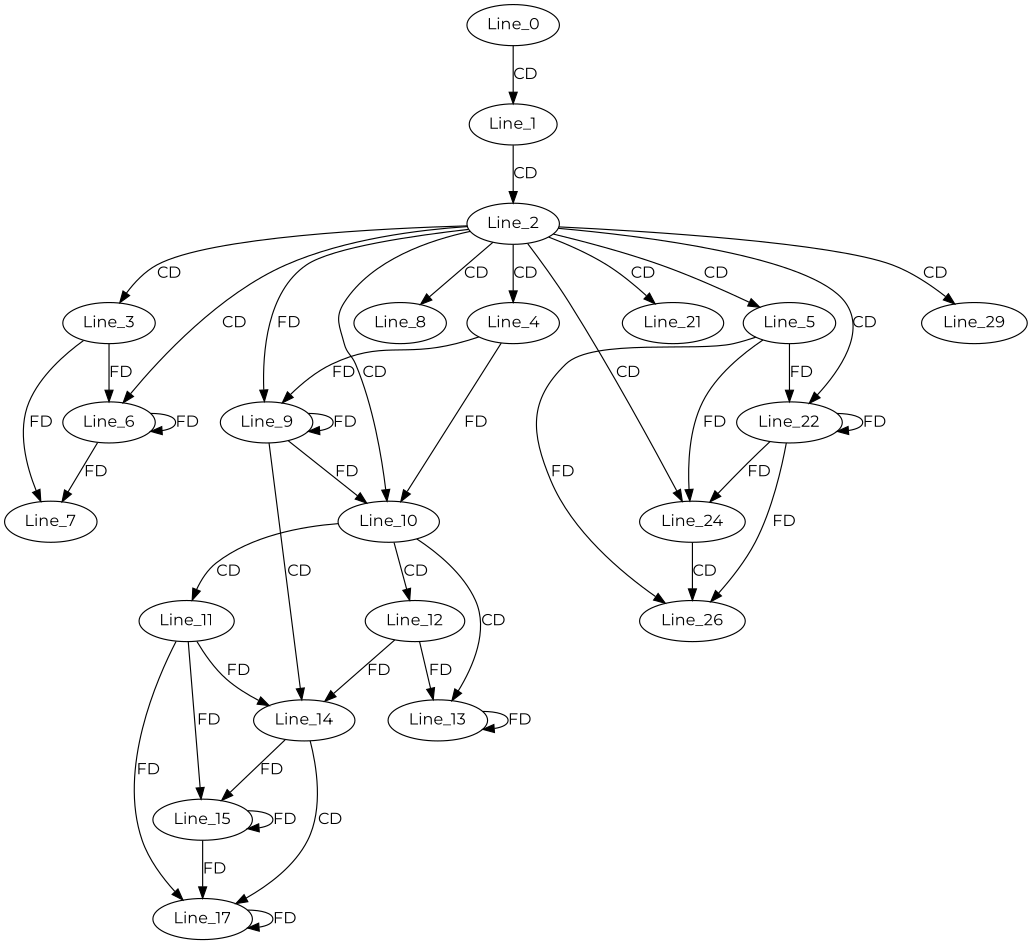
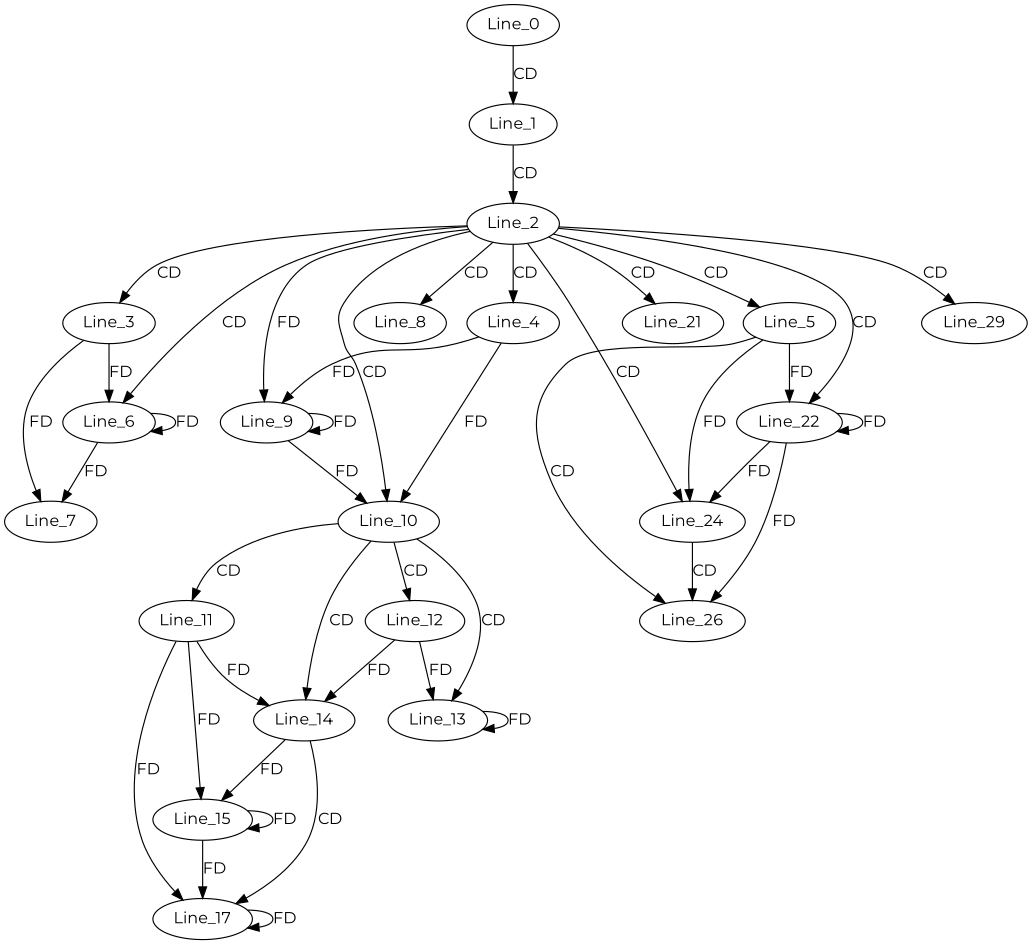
(563, 472) -> (563, 472)
(285, 566) -> (326, 609)
